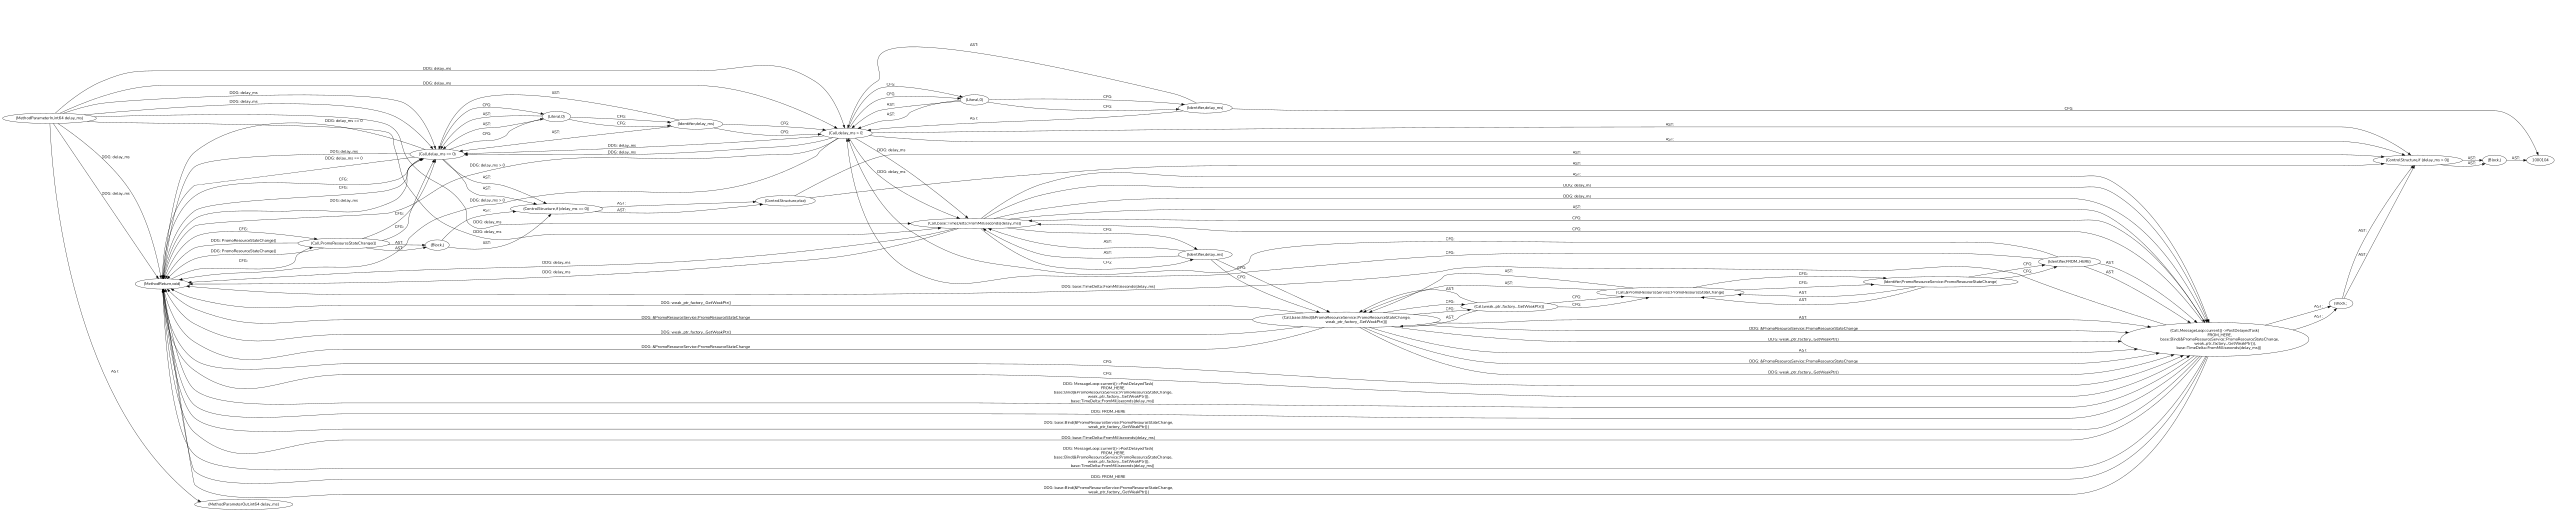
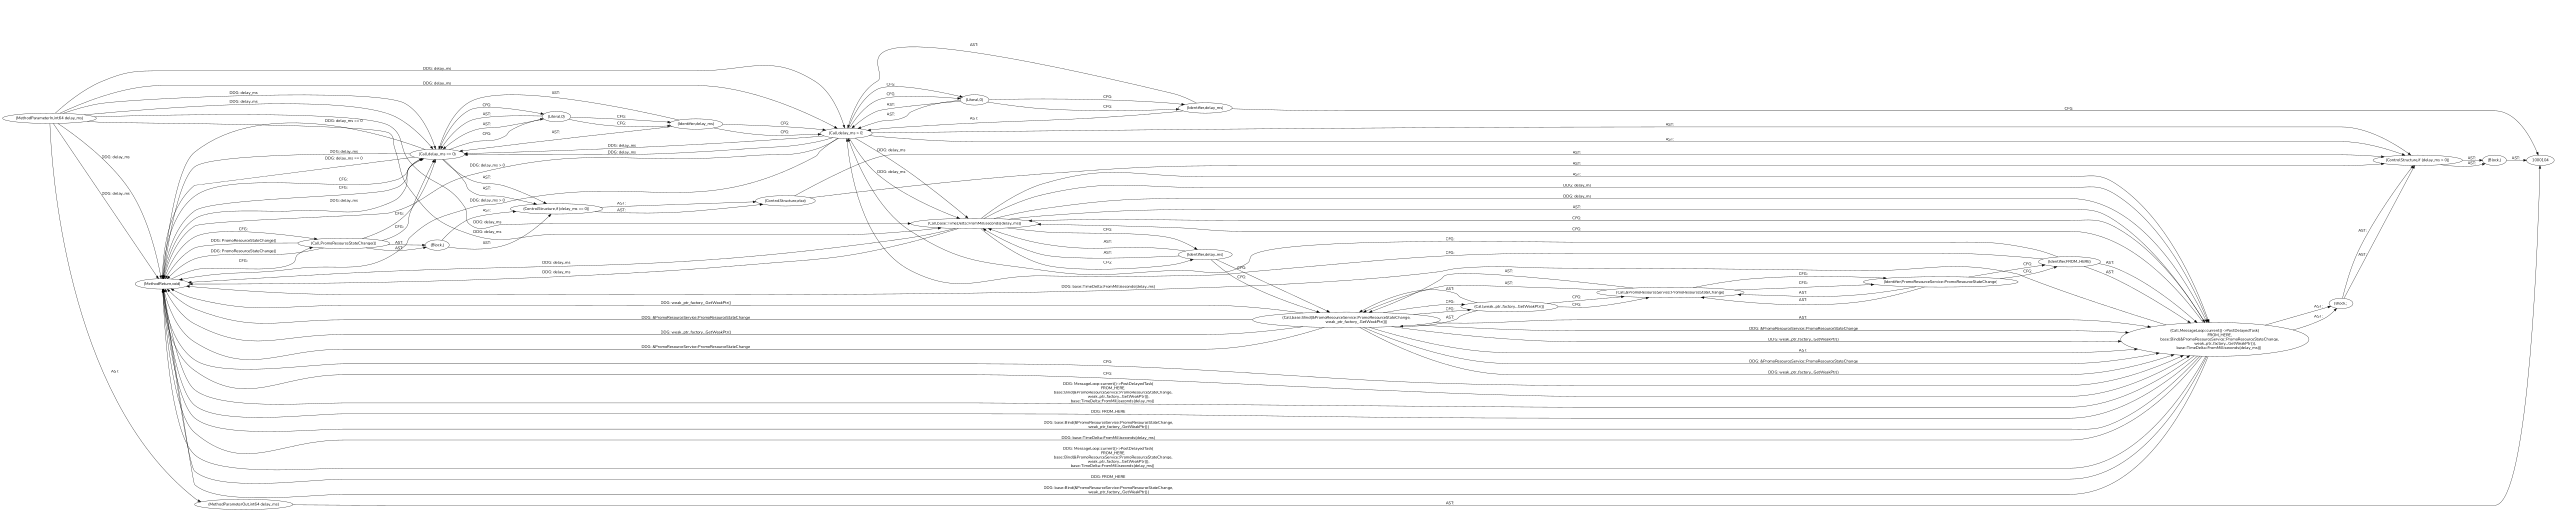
none -> (1566, 505)
